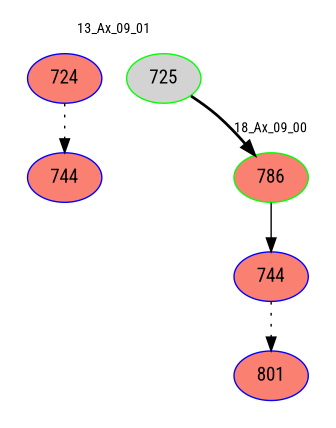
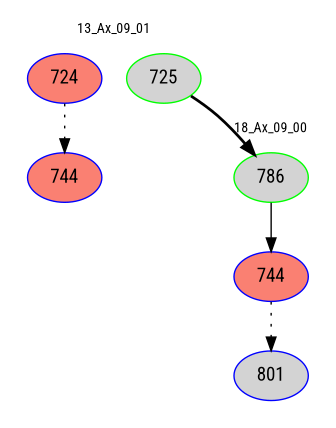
(271, 178) -> (271, 178)
(271, 376) -> (271, 376)
